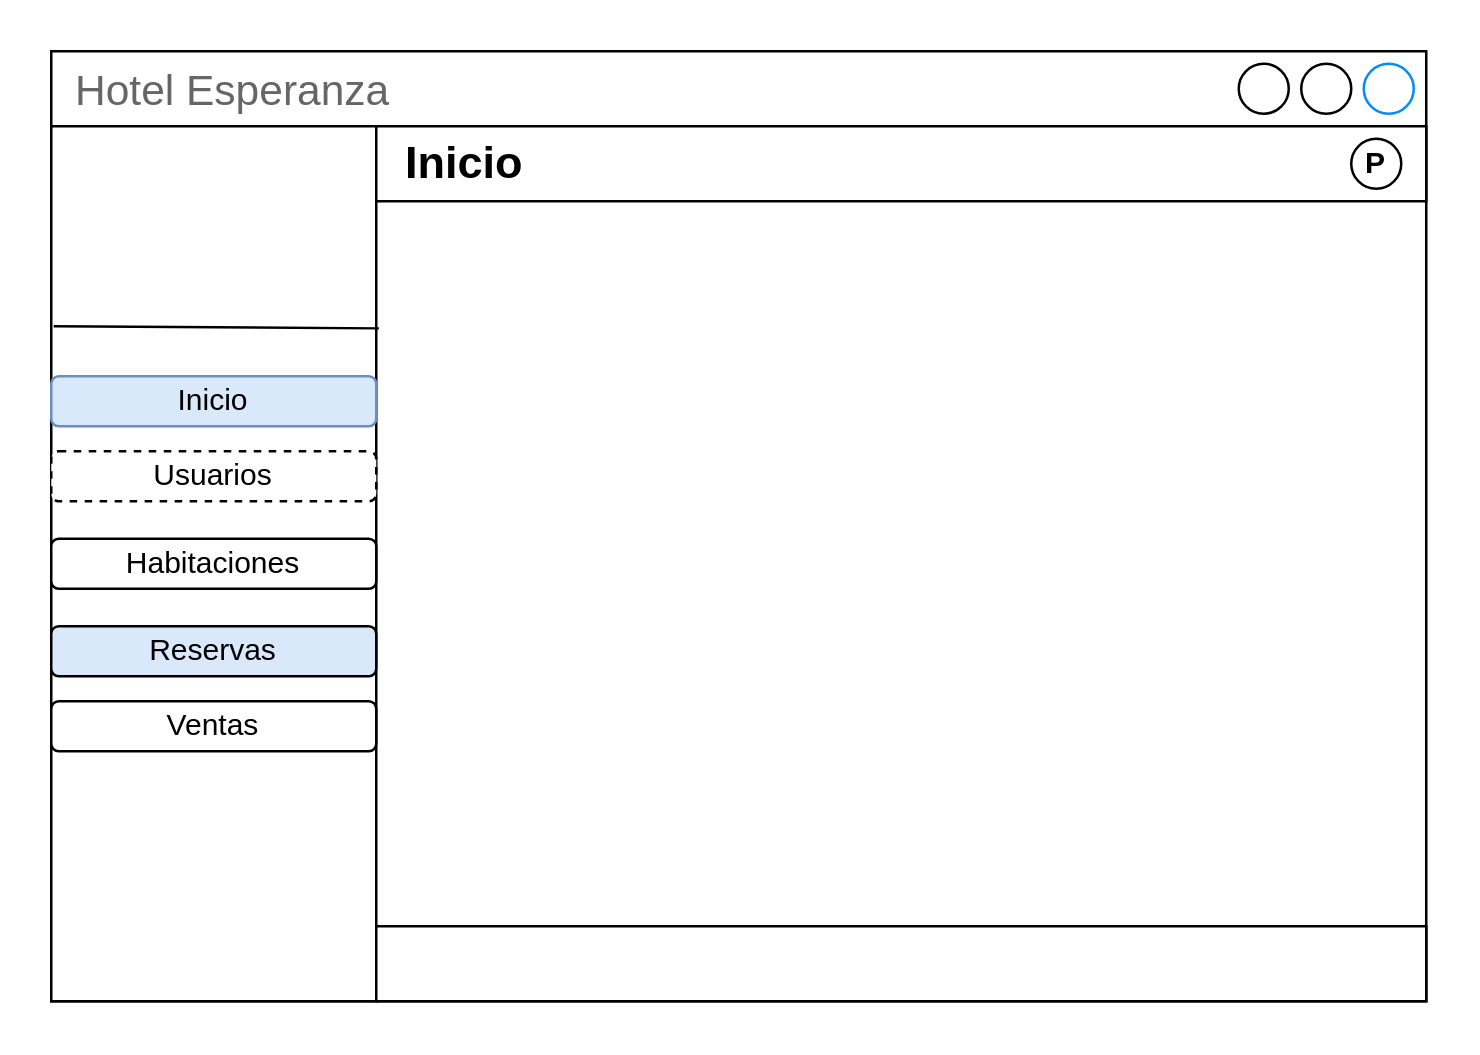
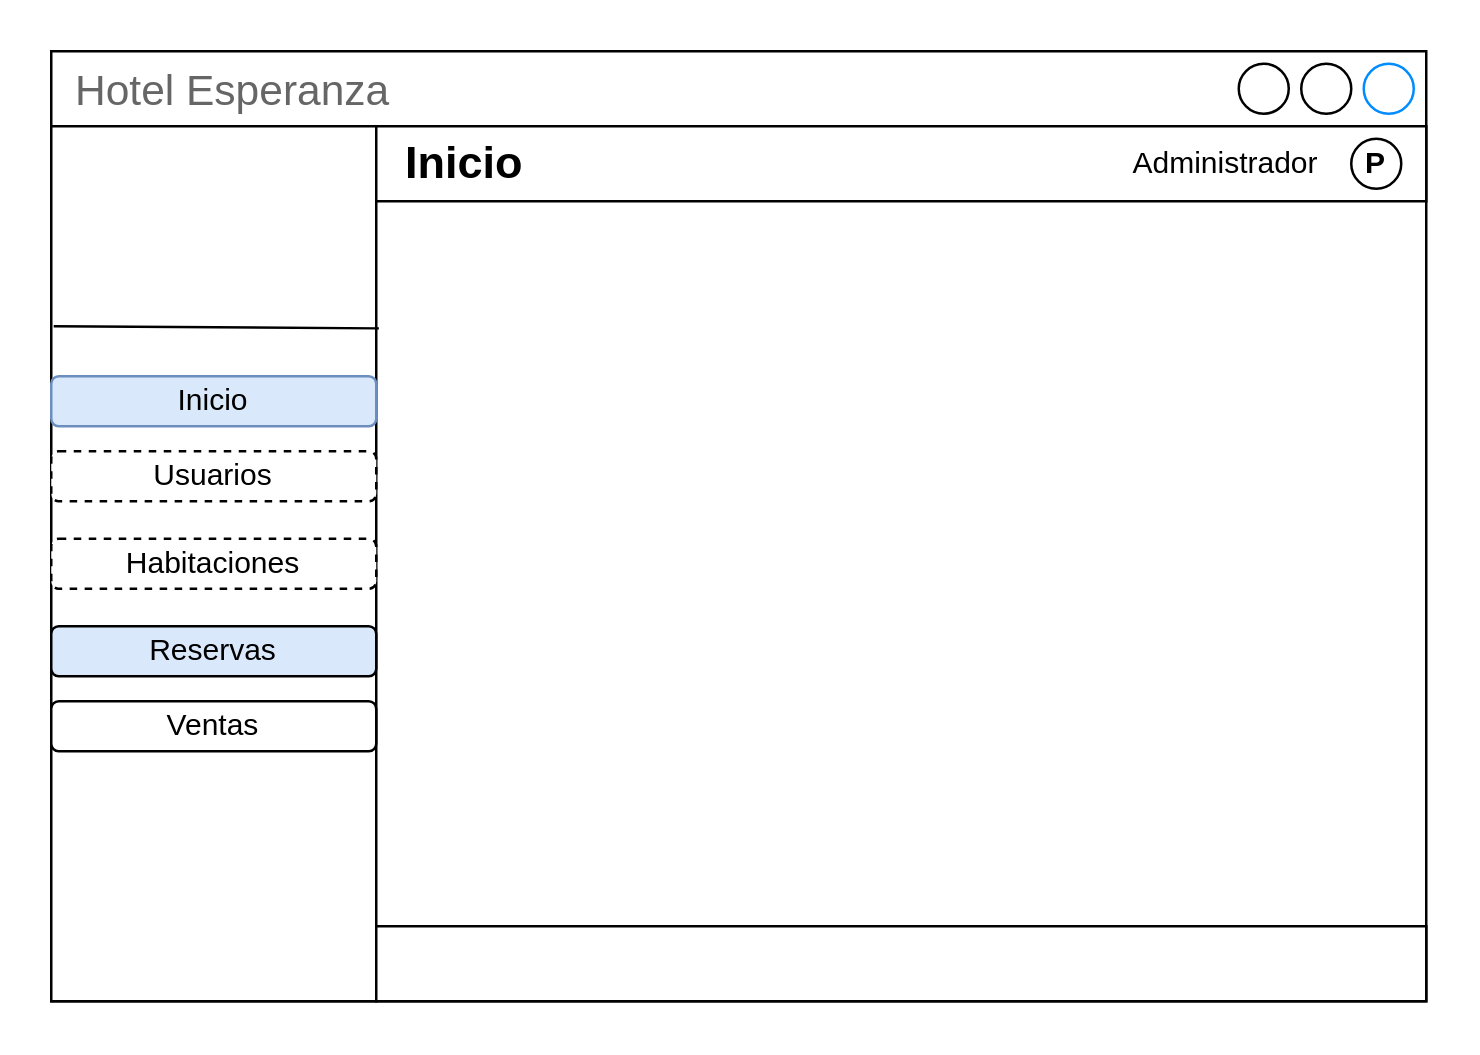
none -> (1226, 164)
(214, 564) -> (214, 564)
